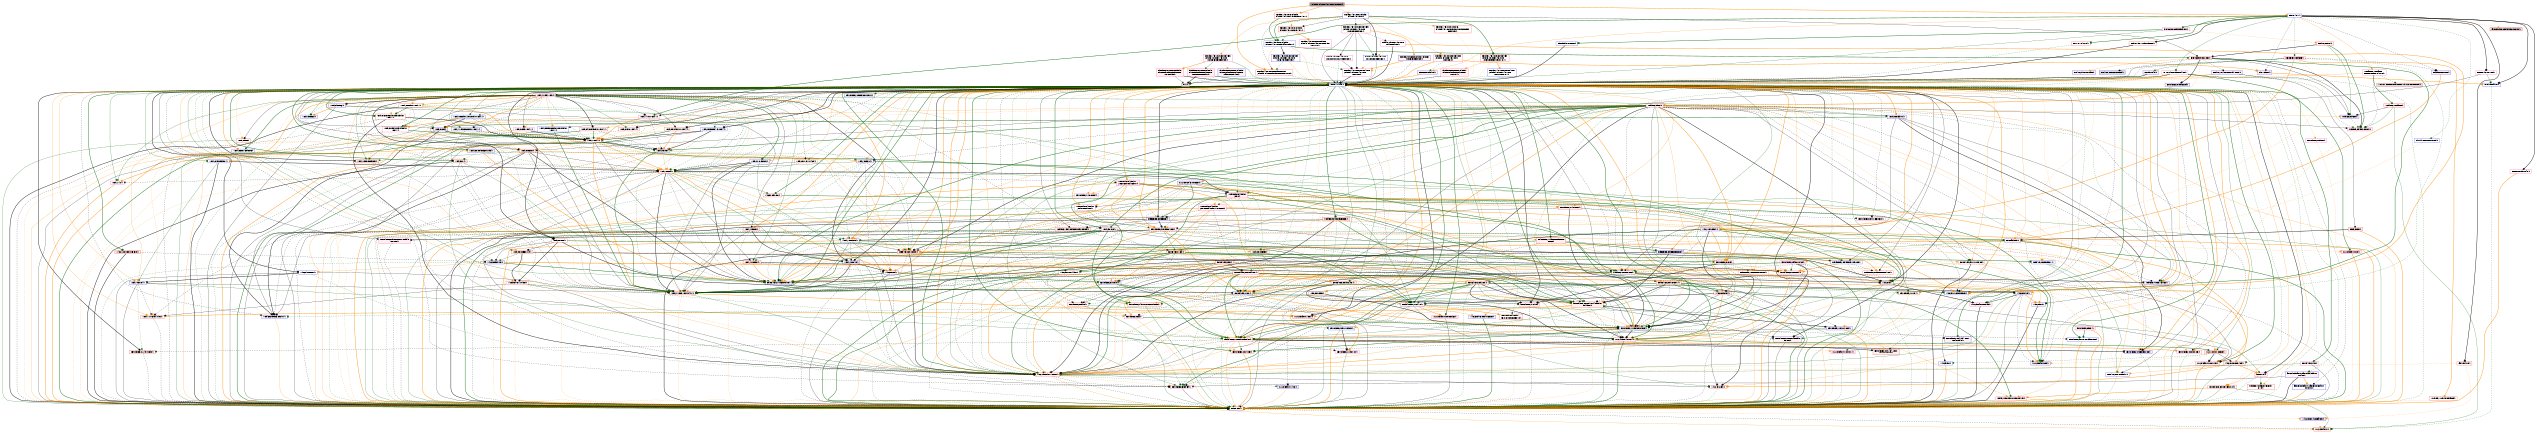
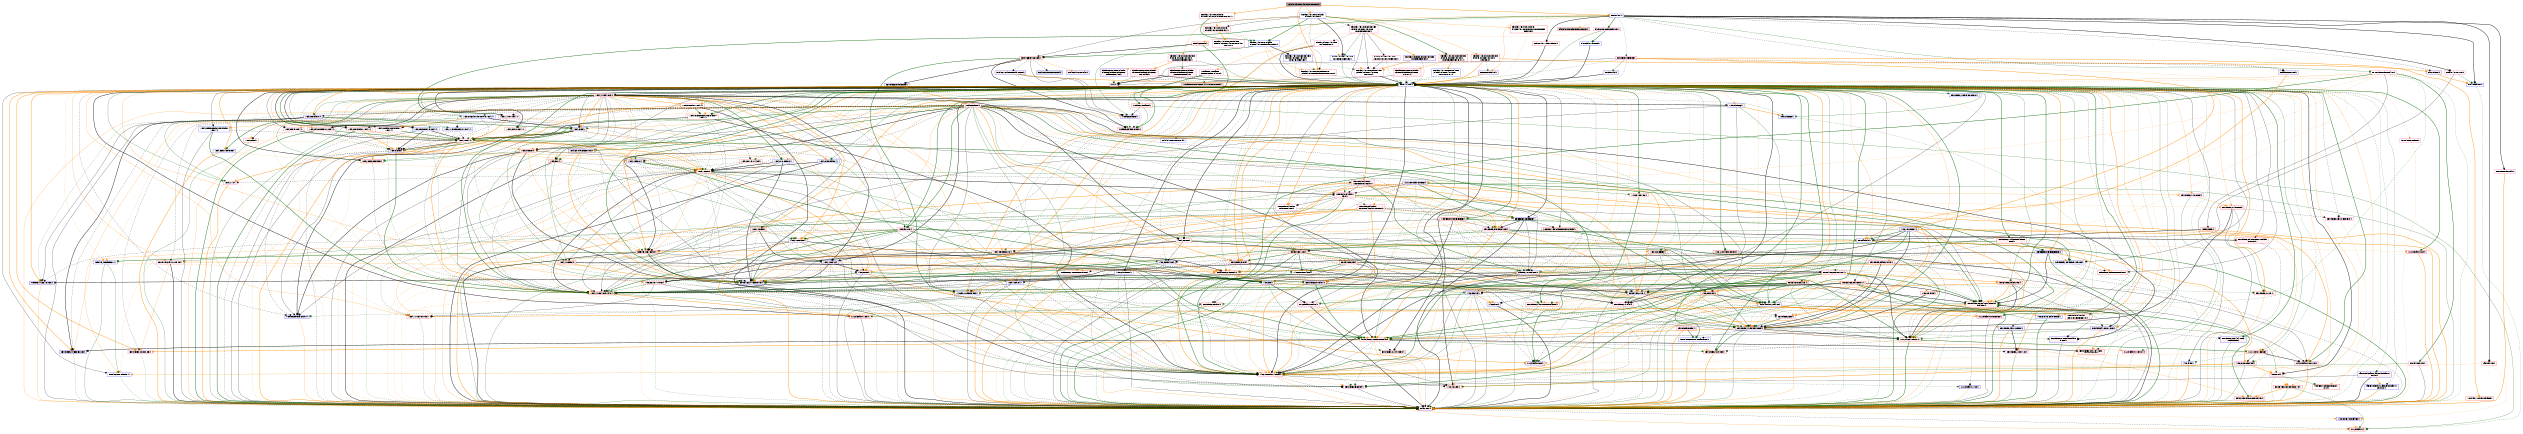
(2081, 44) -> none
(2400, 85) -> (1202, 85)
(1839, 328) -> (2104, 328)
